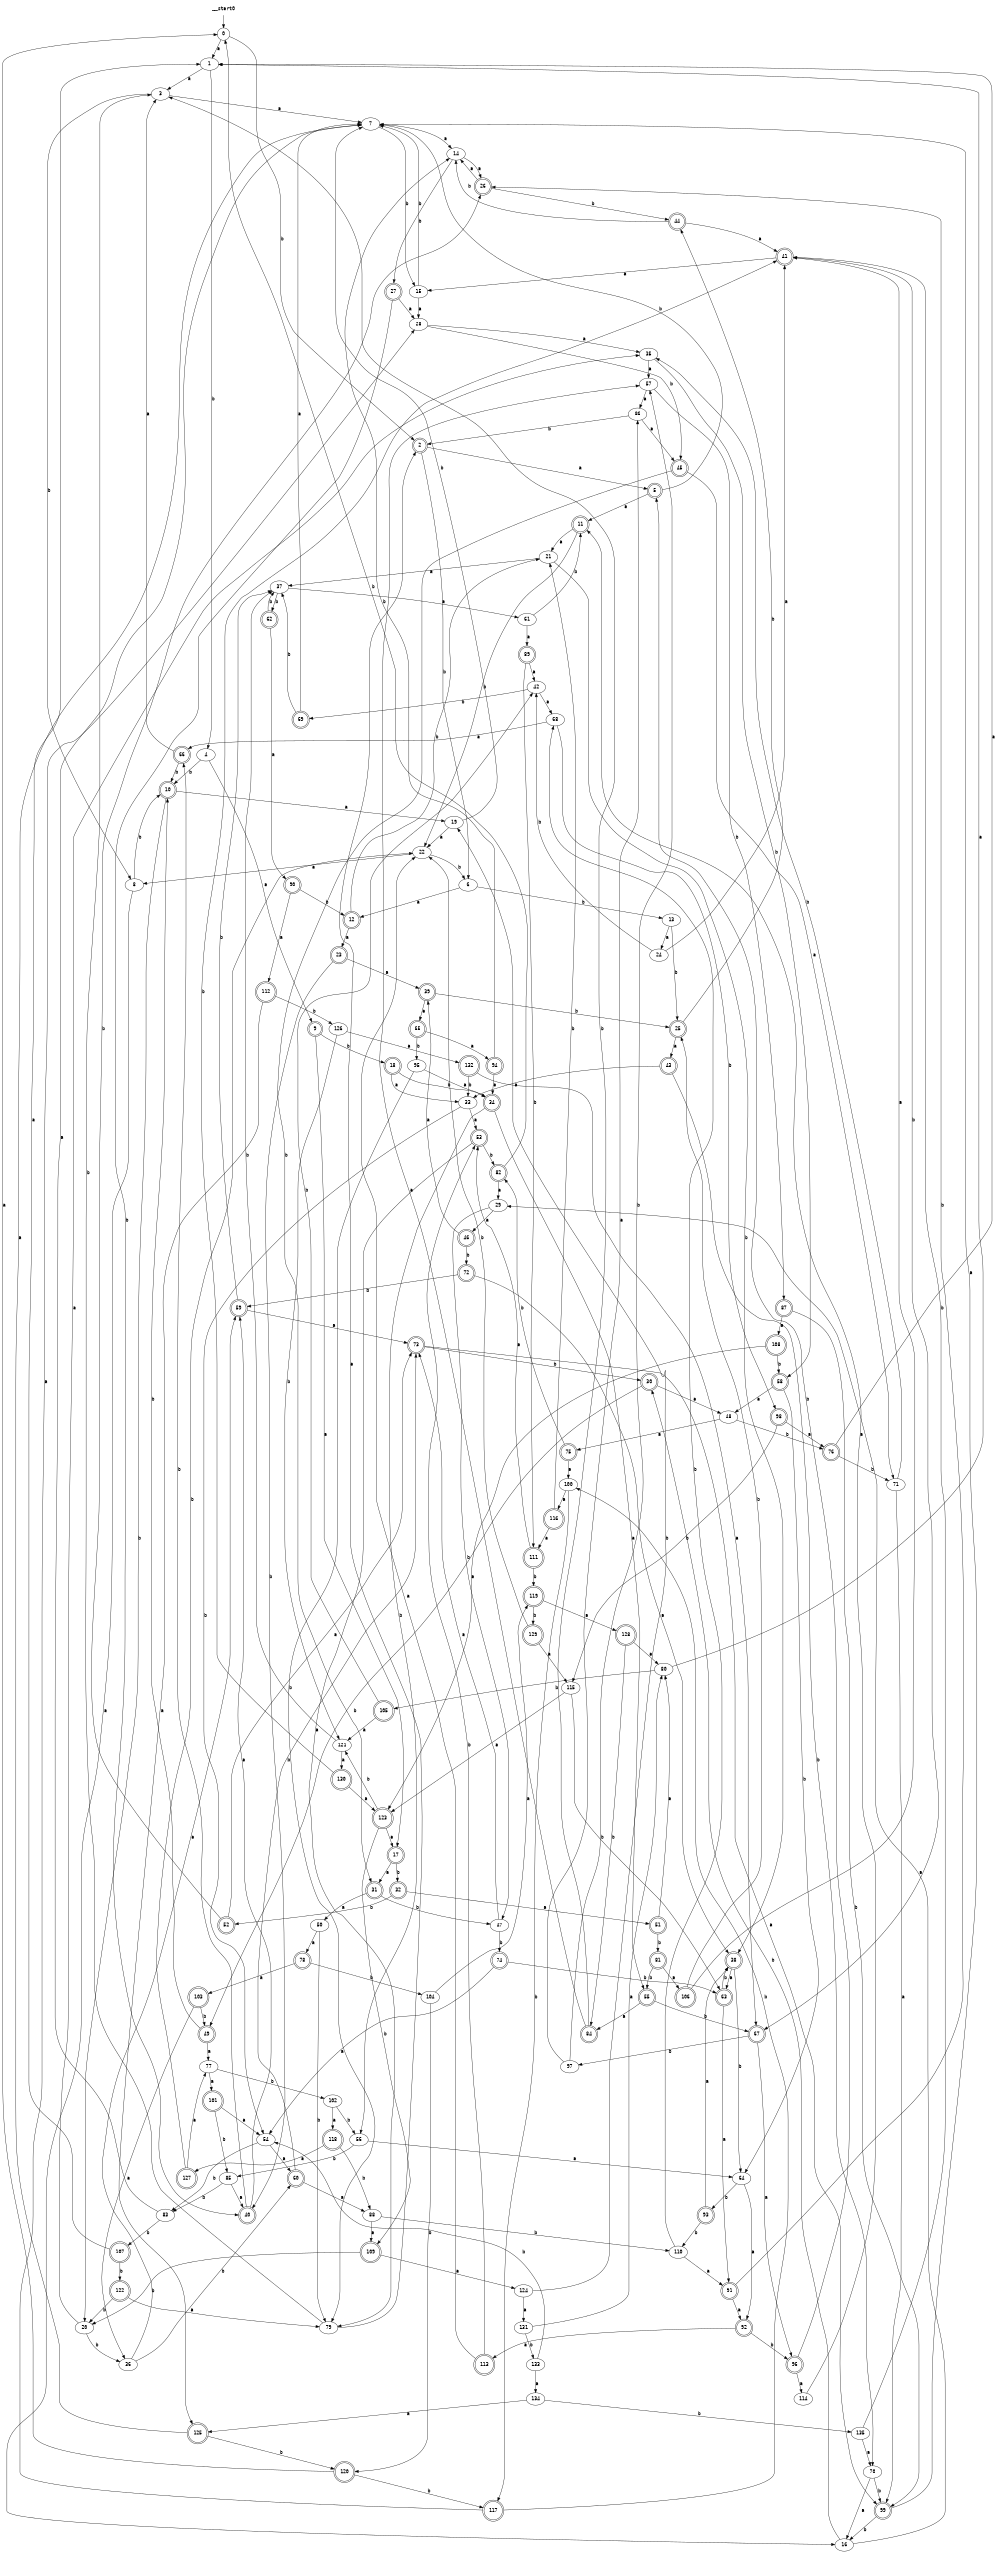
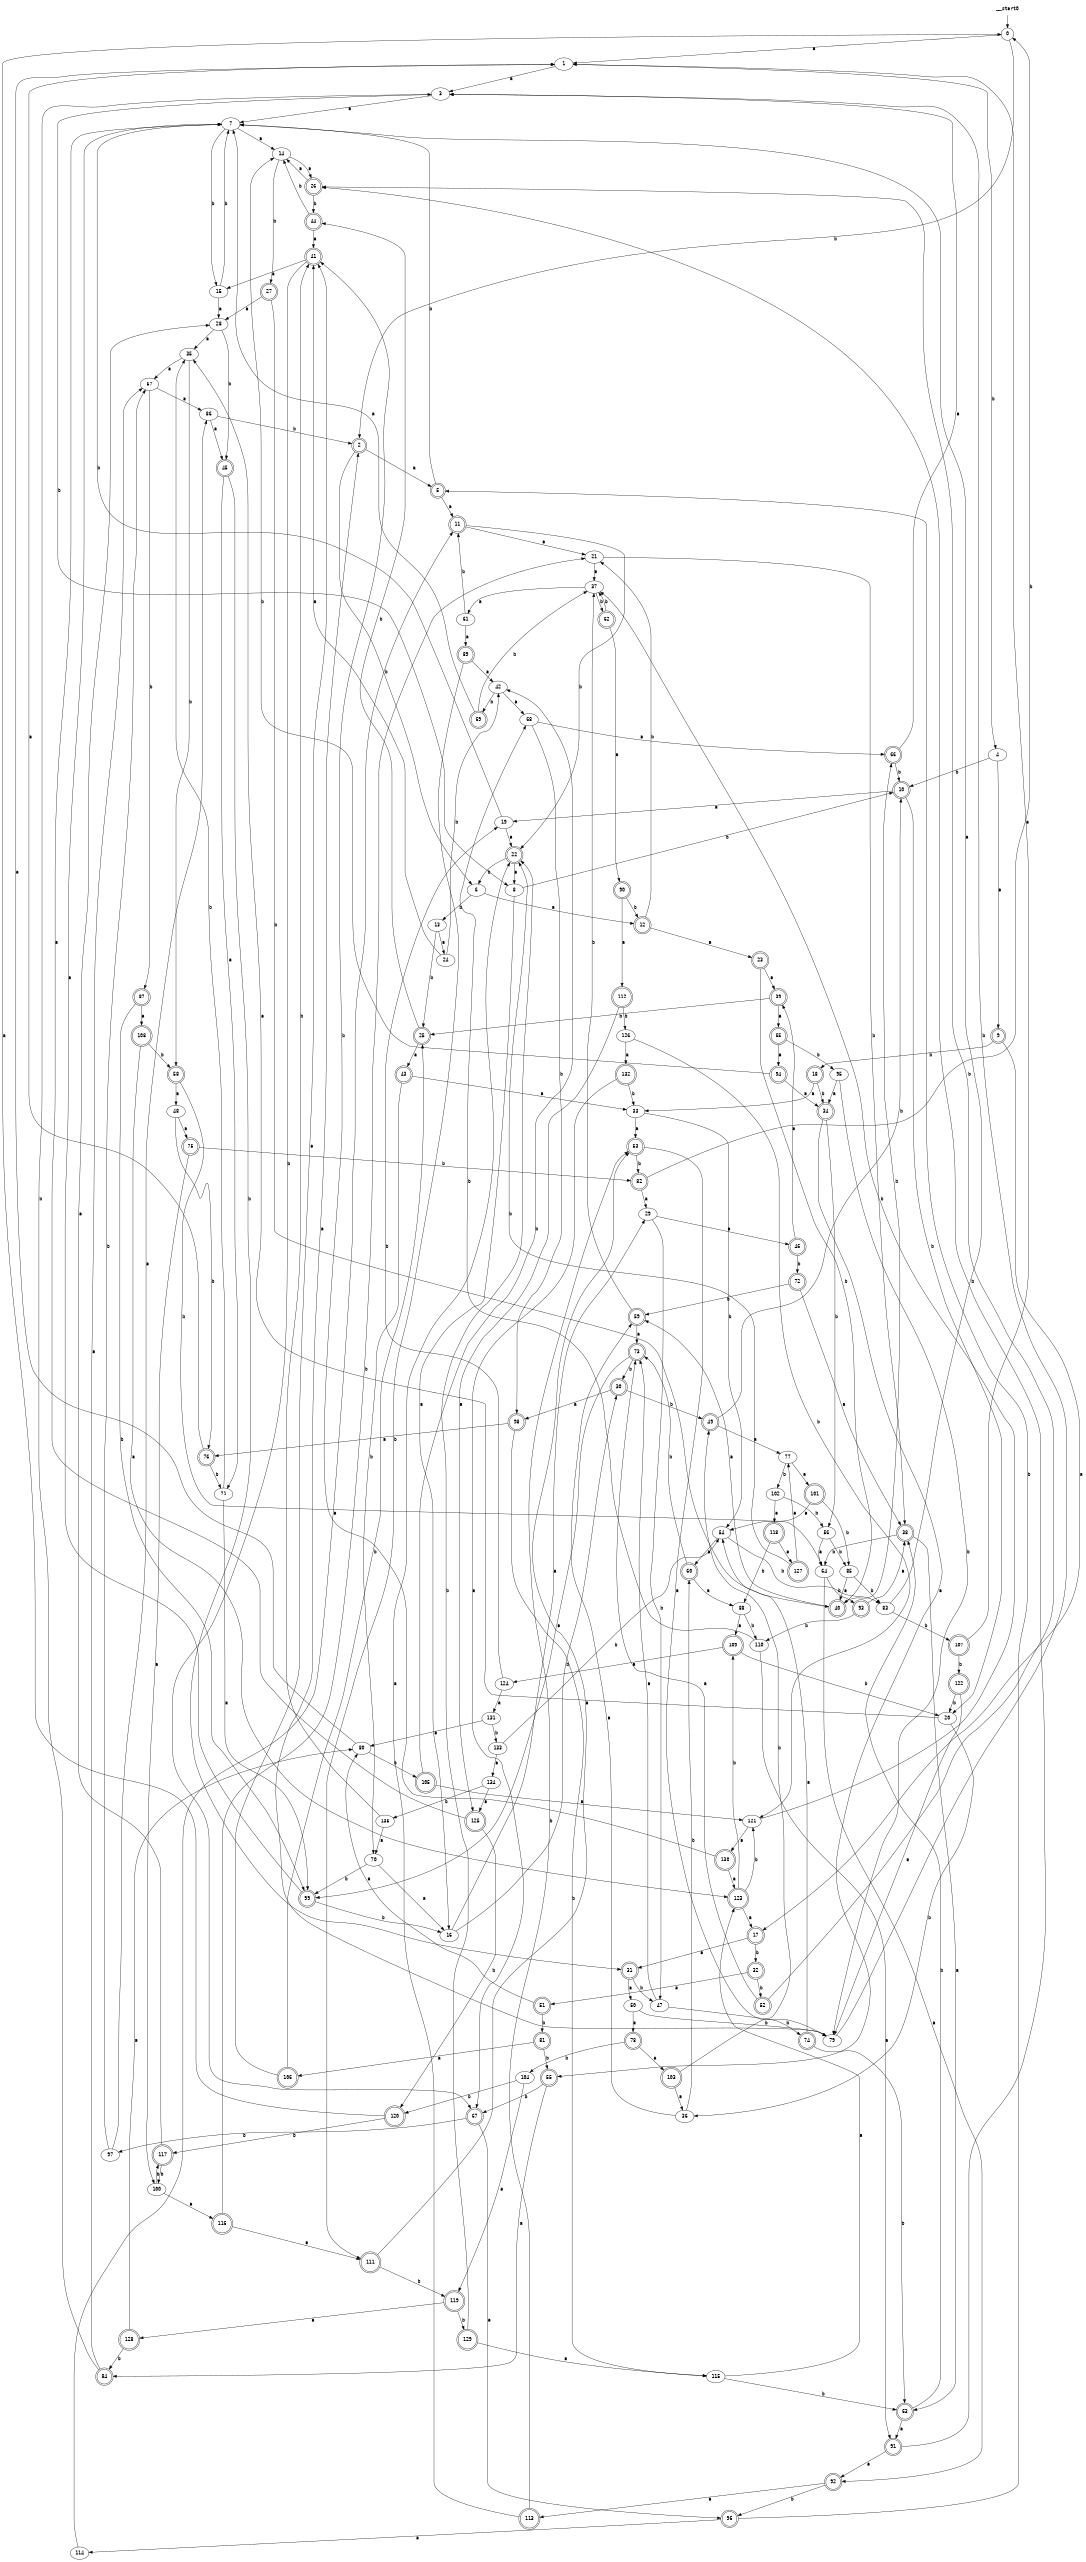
(422, 852) -> (514, 855)
(687, 1399) -> (569, 1404)
